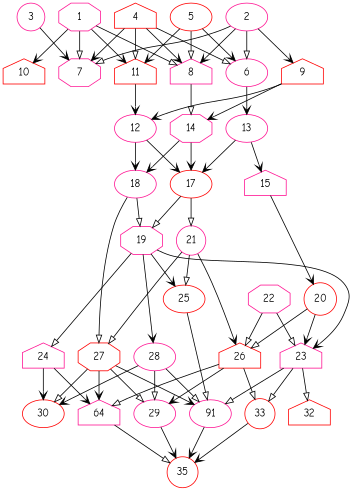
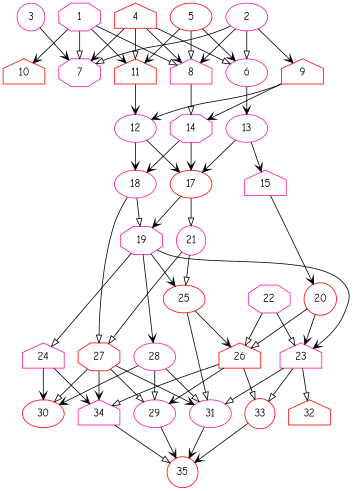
(169, 209) -> (169, 209)
(217, 295) -> (210, 326)
(99, 414) -> (99, 414)
(210, 414) -> (210, 414)
